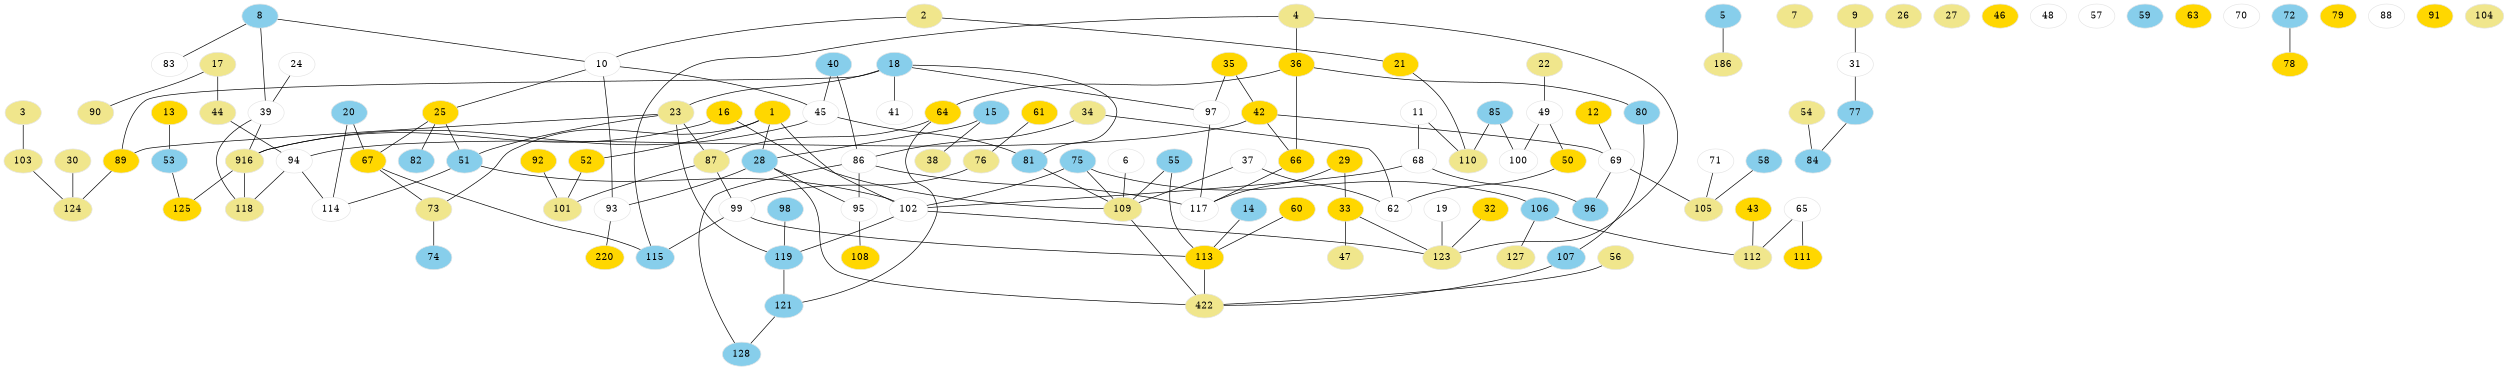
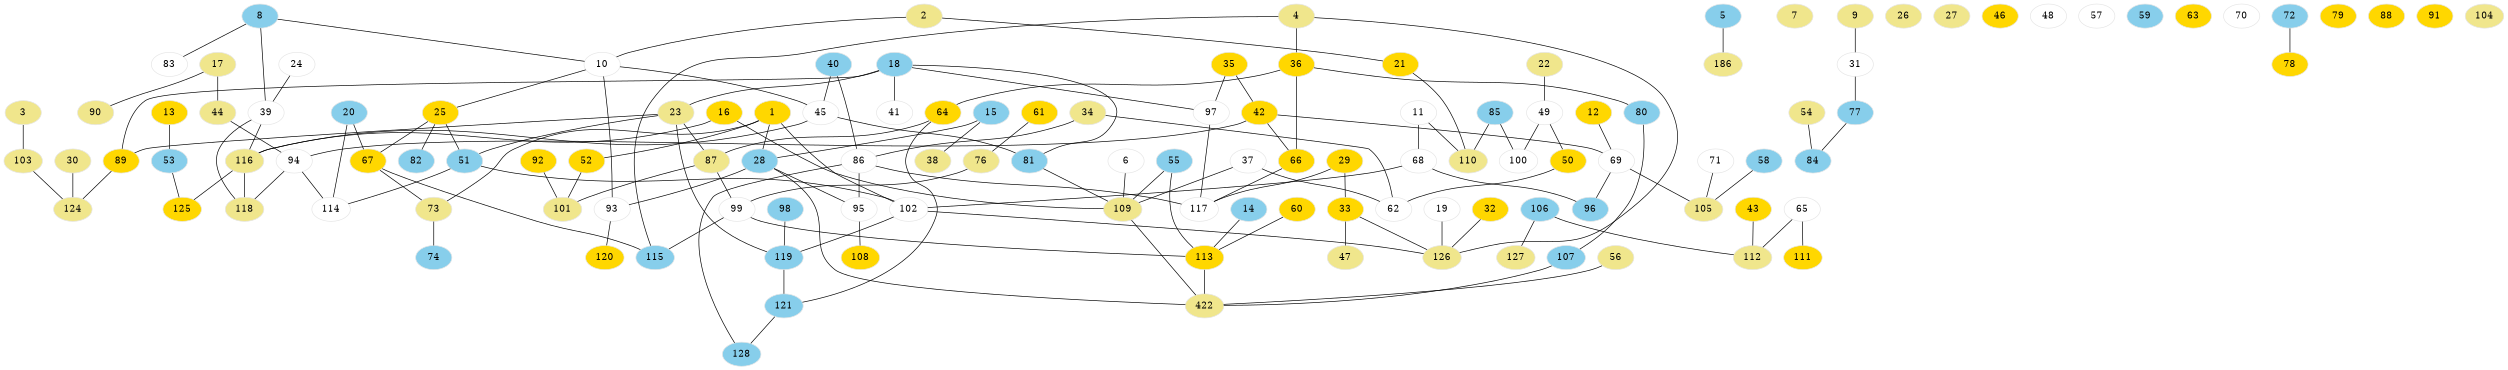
(2387, 16) -> (2387, 16)
(245, 161) -> (245, 161)
(1078, 161) -> none
(605, 258) -> (605, 258)
(1442, 258) -> (1442, 258)
